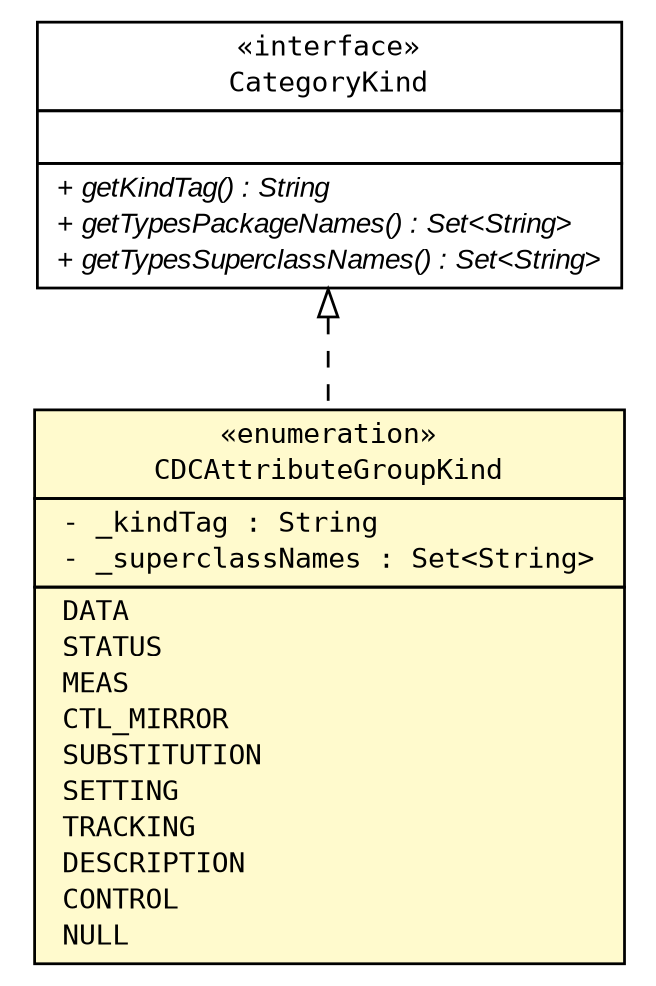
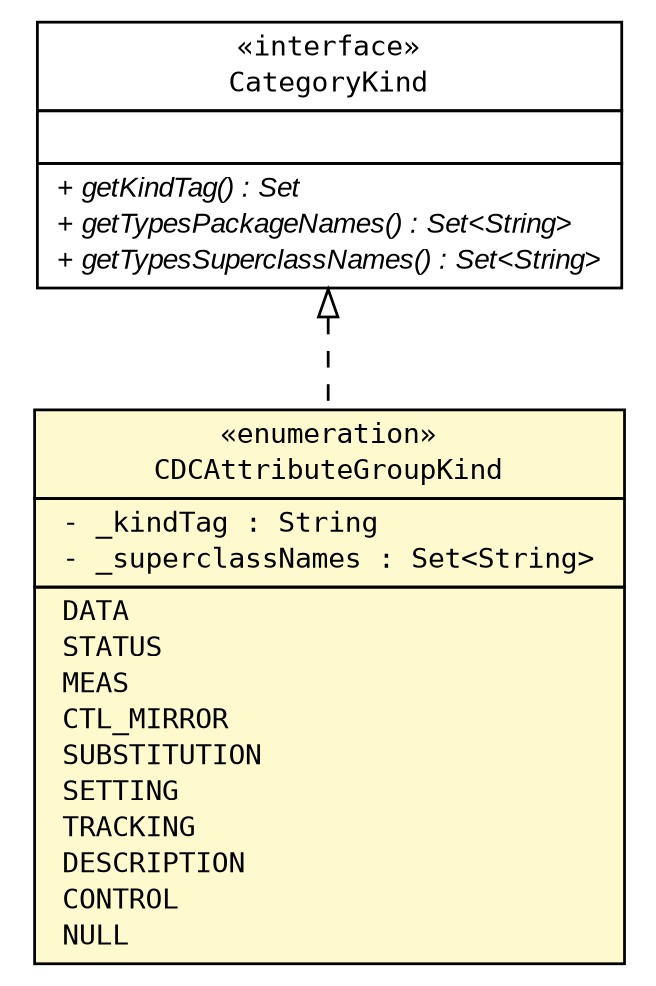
(194, 188) -> (179, 188)
